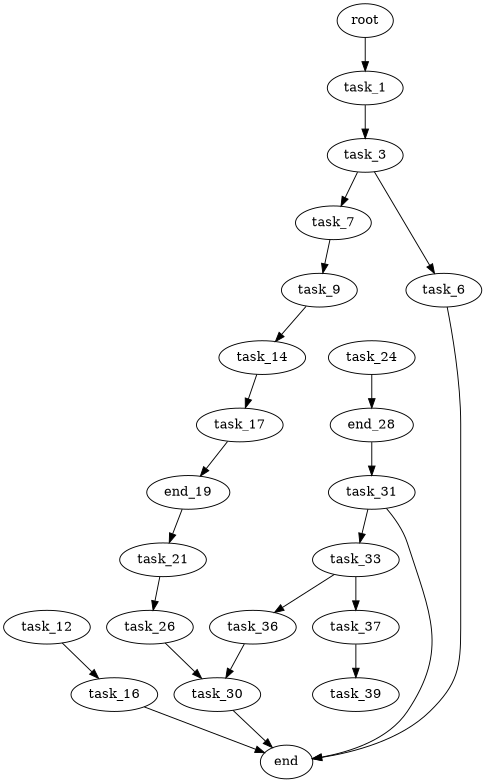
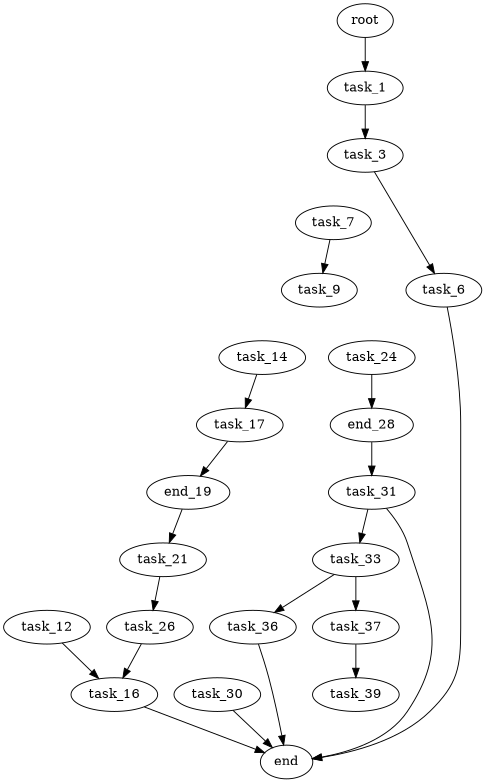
(351, 185) -> none
(294, 320) -> none
(180, 657) -> (134, 657)
(237, 657) -> (272, 689)
